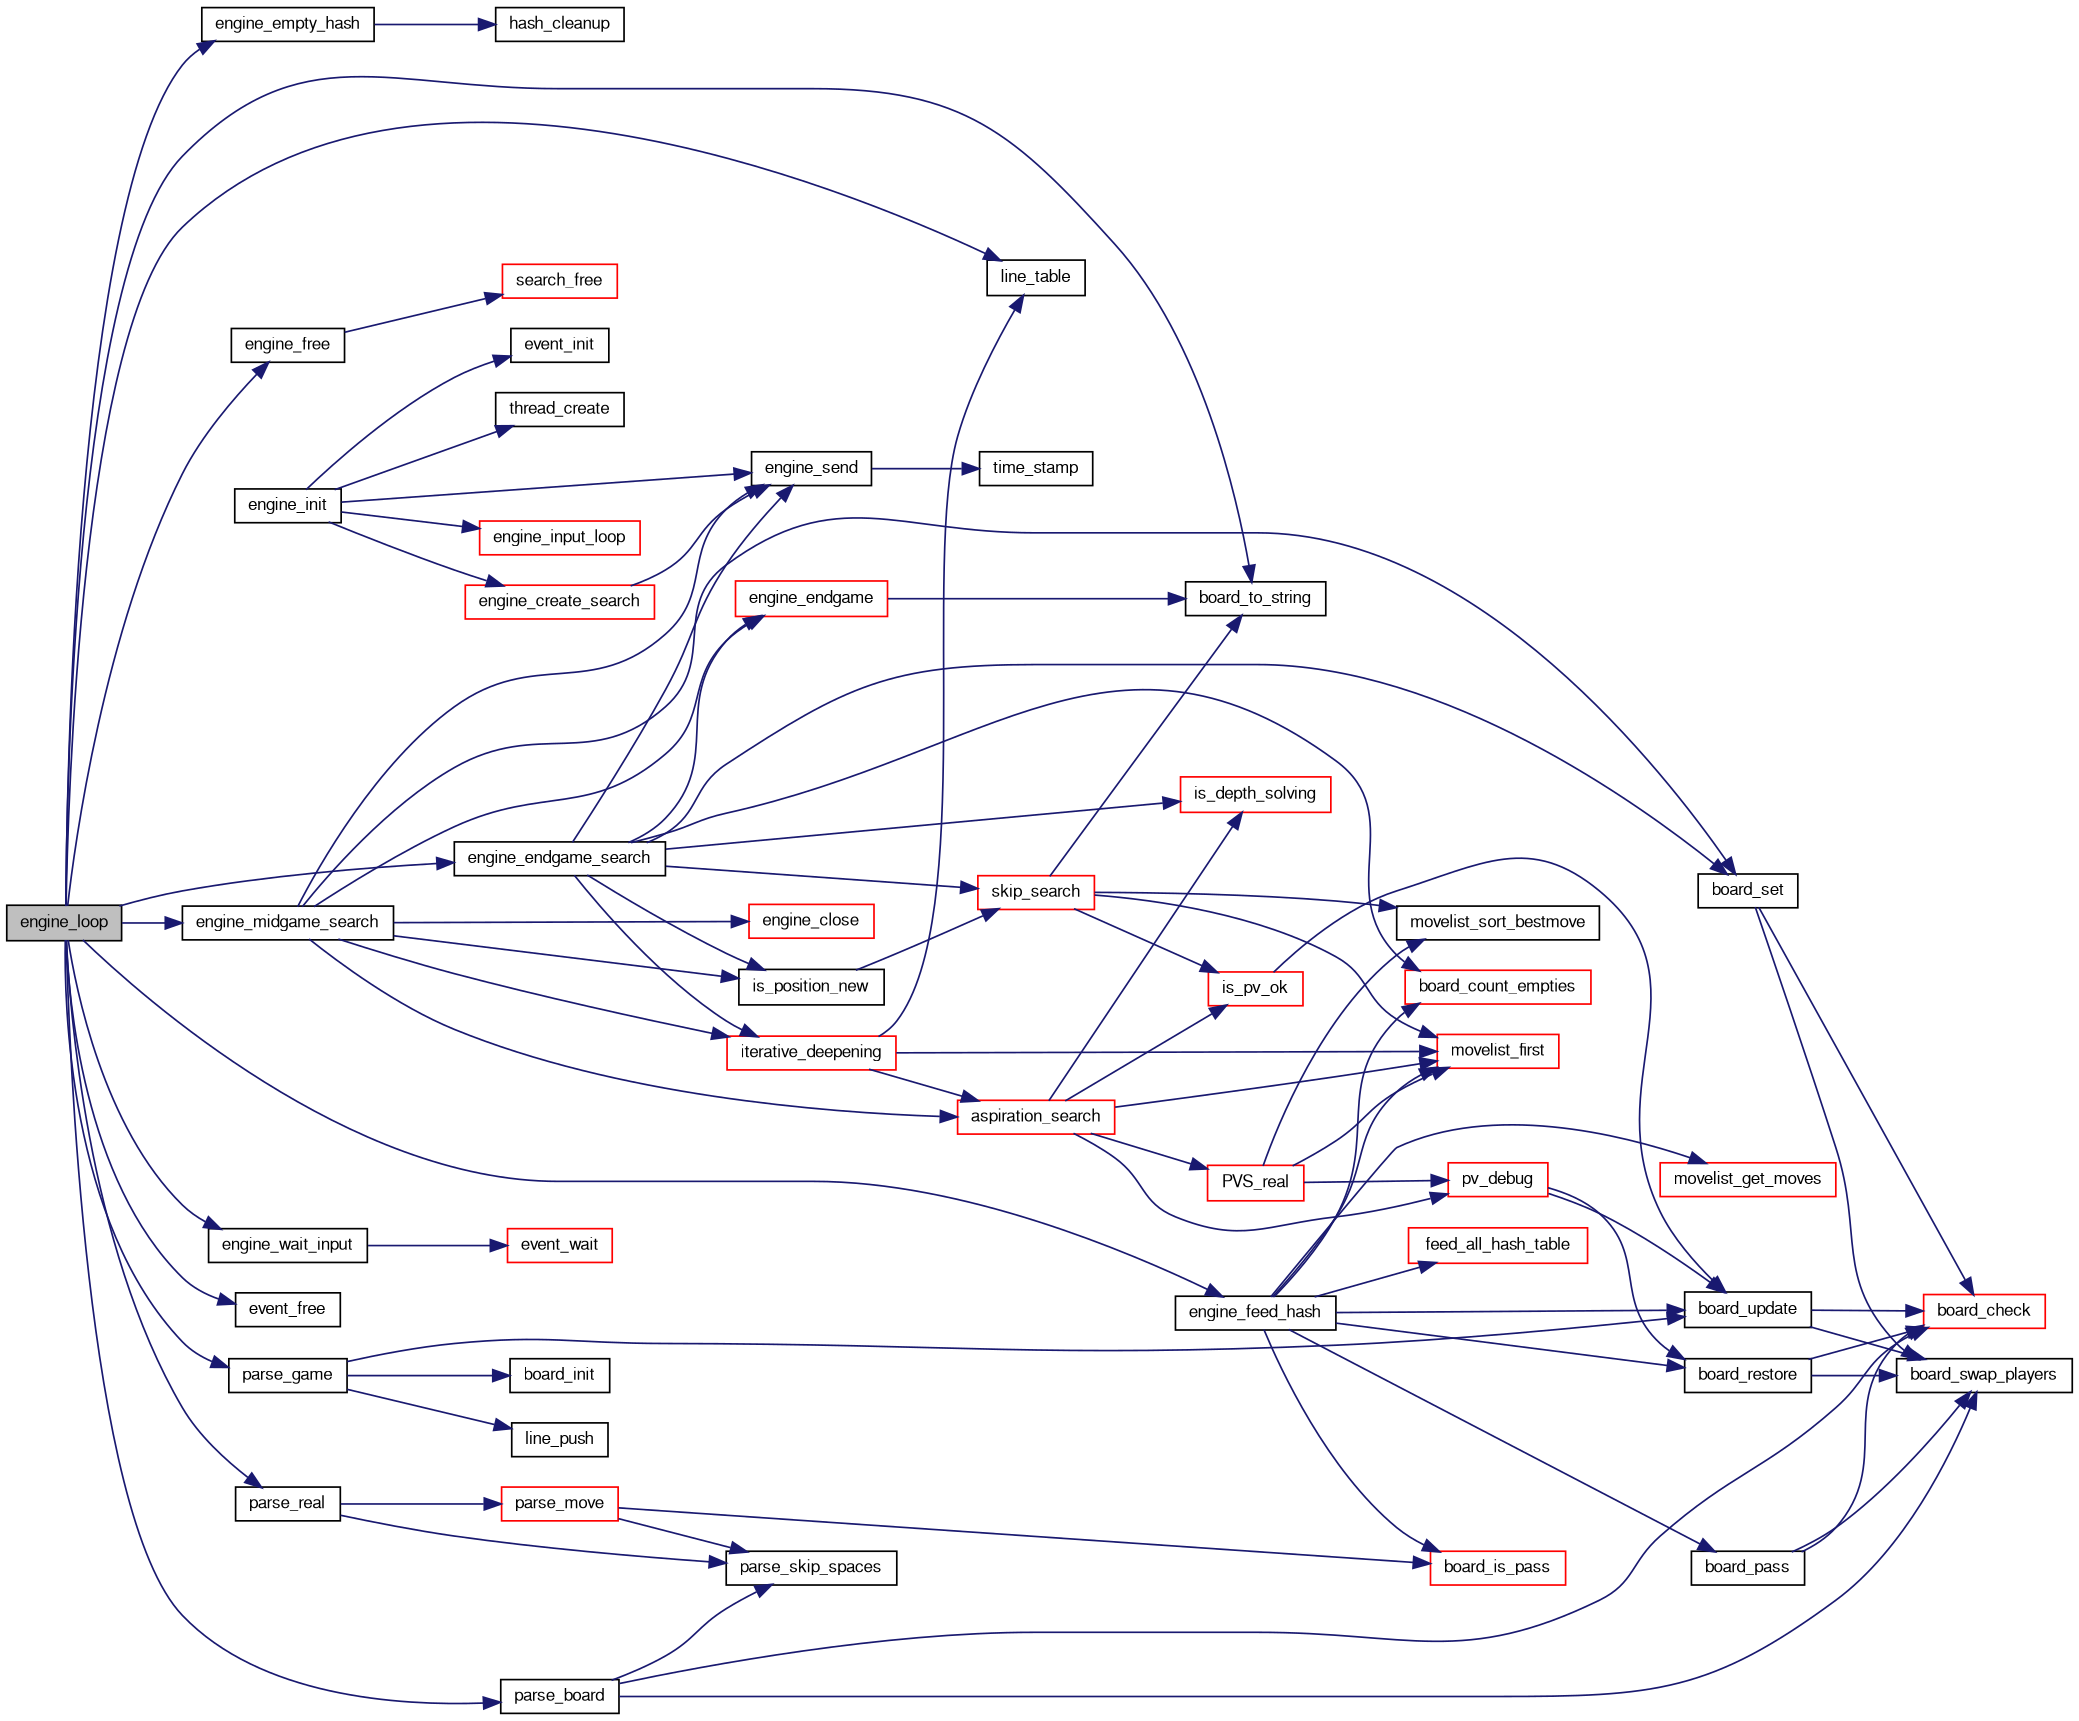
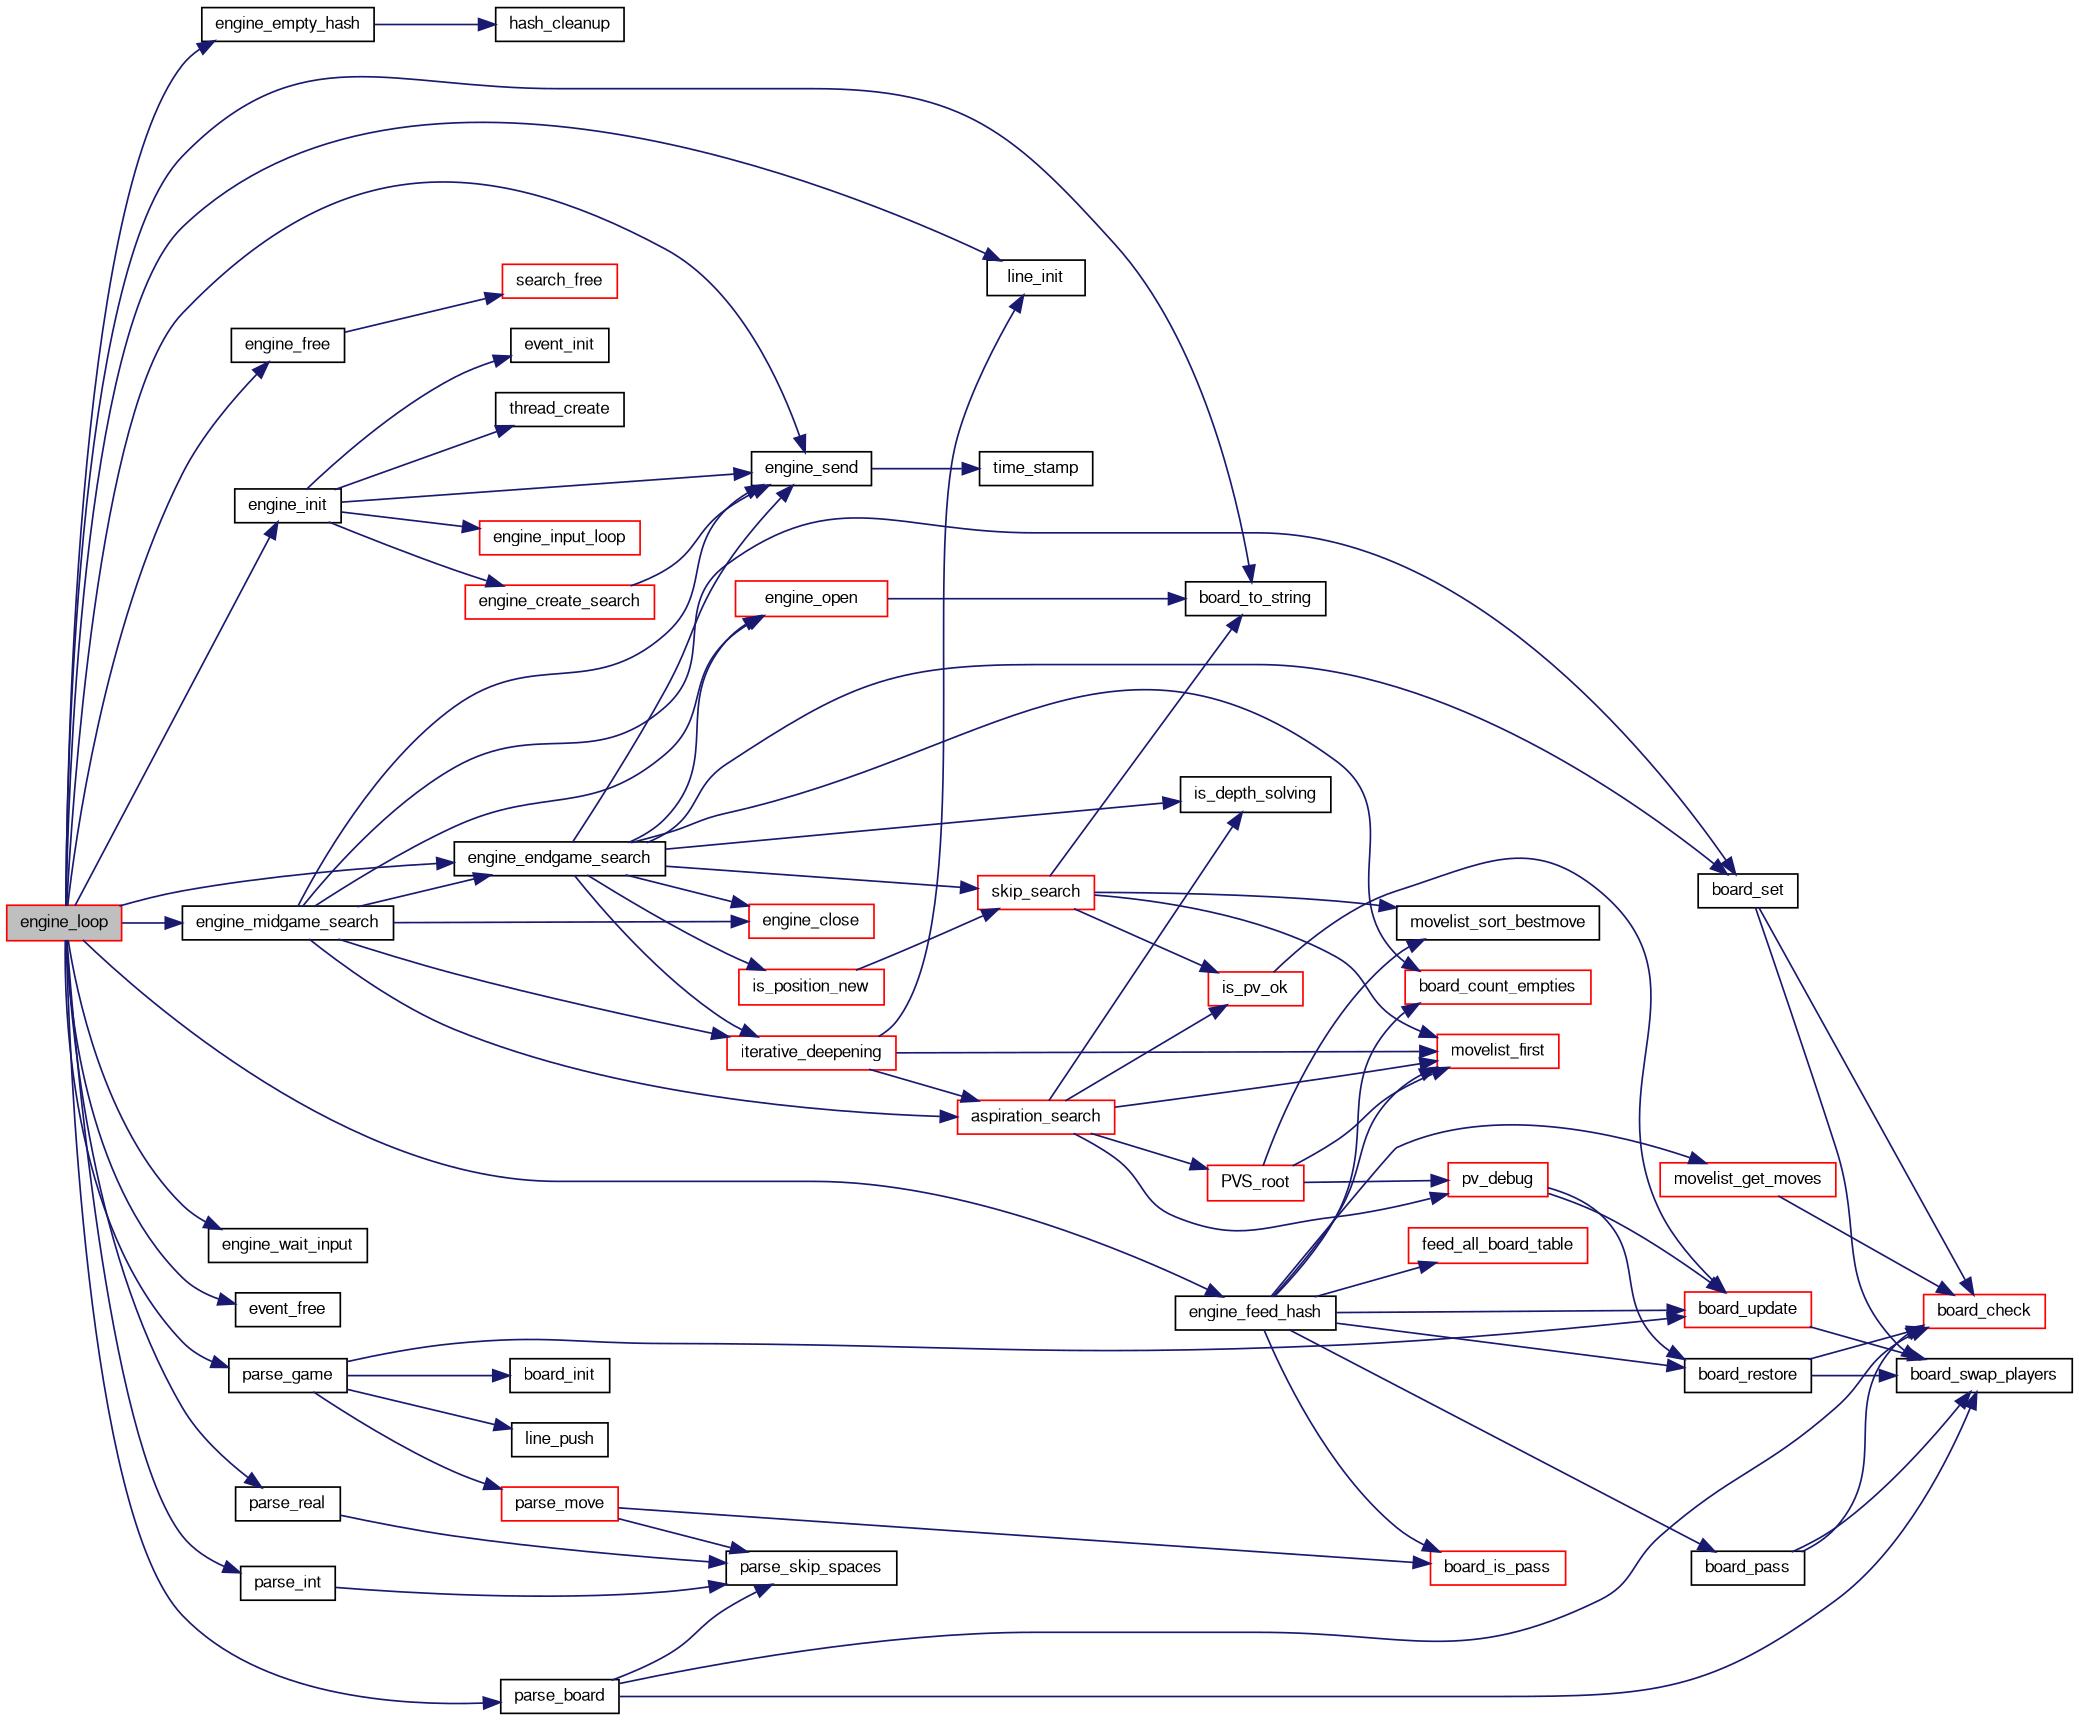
none -> (241, 259)
(1036, 278) -> (1036, 278)
(812, 599) -> (812, 599)
none -> (172, 721)
(1256, 795) -> (1256, 795)
none -> (679, 888)
(64, 923) -> (64, 923)
(558, 956) -> (416, 893)
(812, 987) -> (812, 987)
(1256, 1183) -> (1256, 1183)
(560, 1246) -> none
(1498, 1246) -> (1498, 1246)
(1748, 1310) -> (1748, 1310)
(1859, 1311) -> (1863, 1244)
(412, 1504) -> (396, 1443)
none -> (288, 1583)
